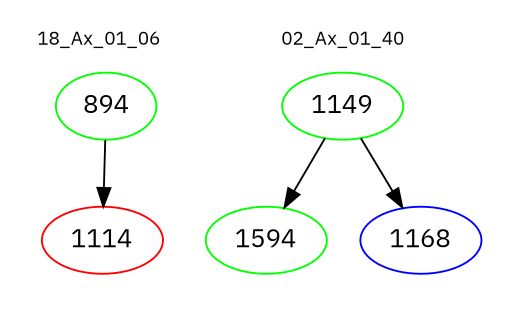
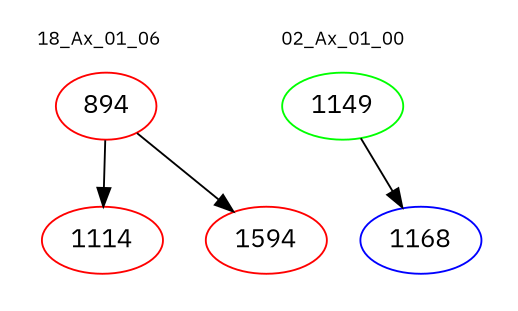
(344, 40) -> (344, 40)
(106, 106) -> (106, 106)
(309, 165) -> (166, 156)
(266, 240) -> (266, 240)
